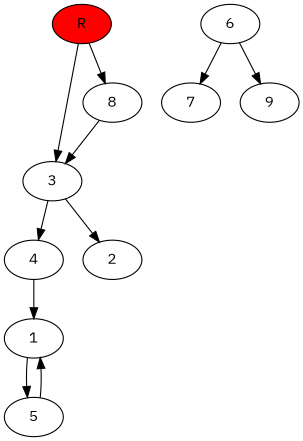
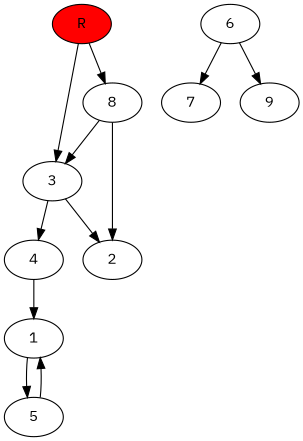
none -> (112, 176)
